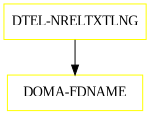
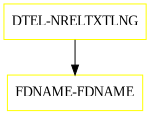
(75, 93) -> (75, 93)
